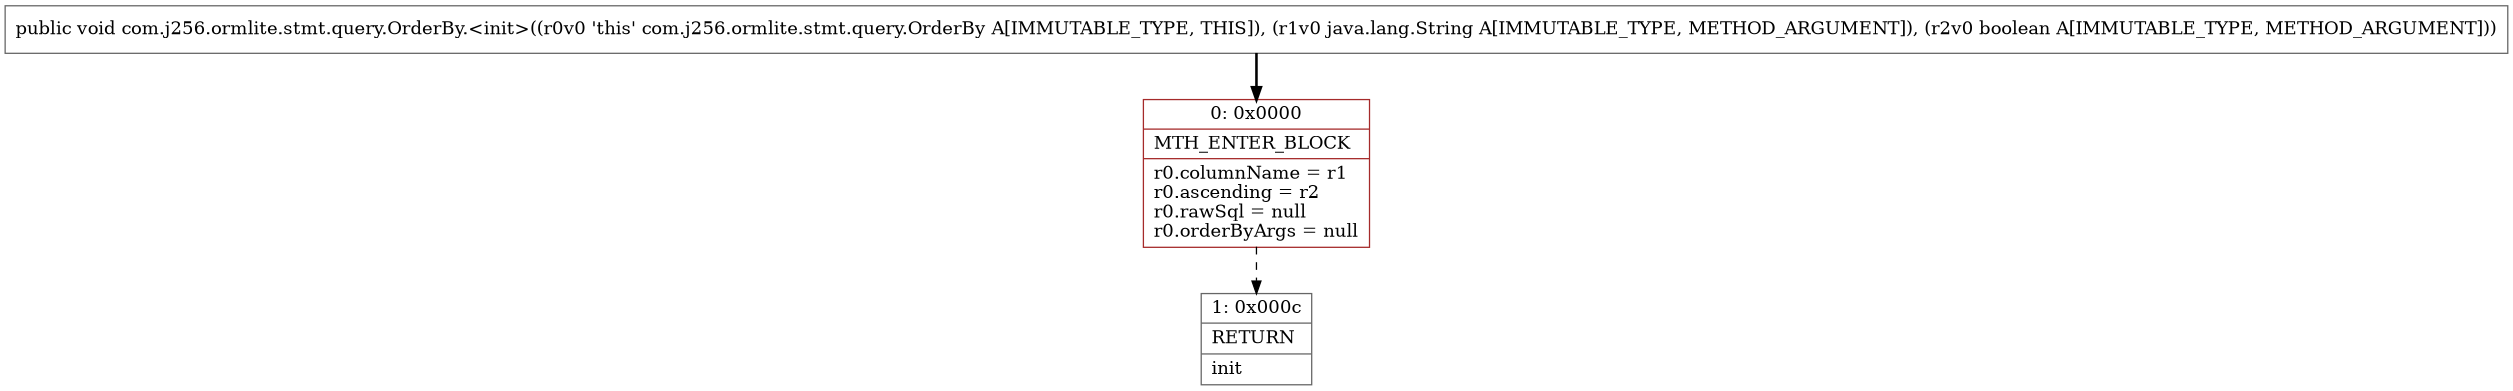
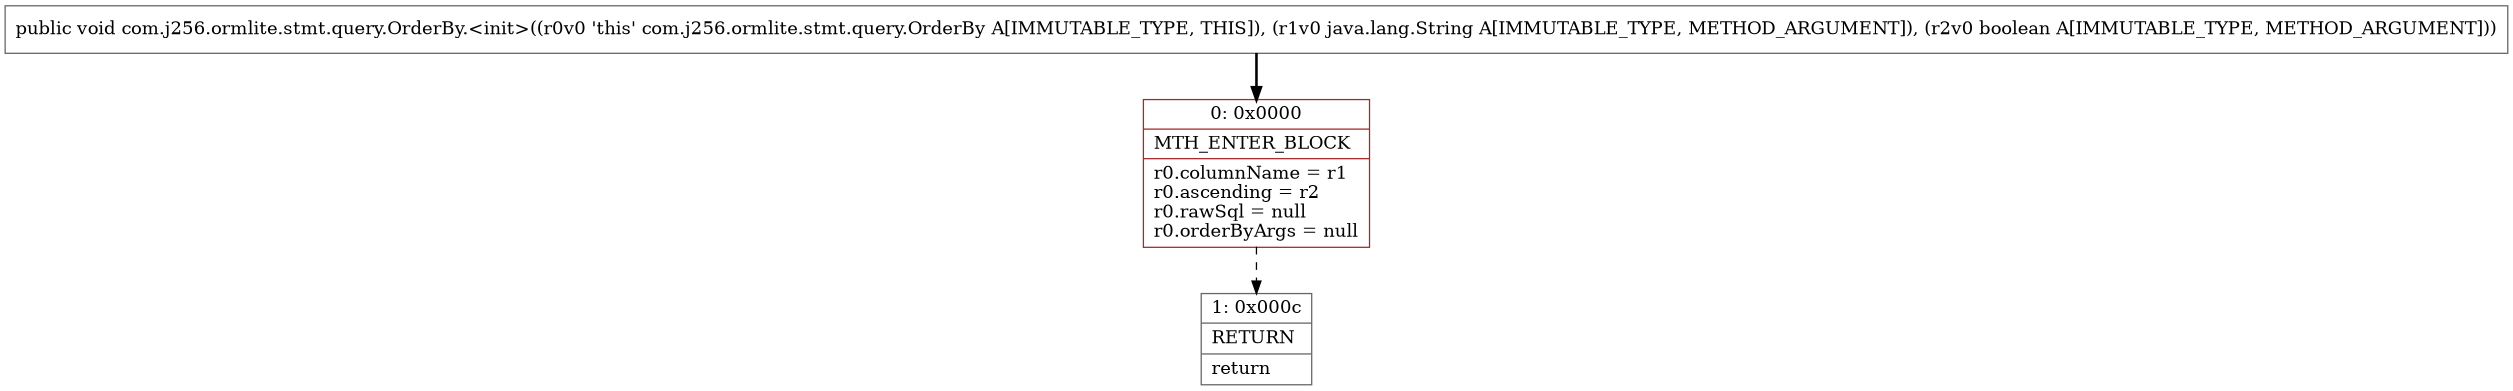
(1228, 369) -> (1241, 369)
